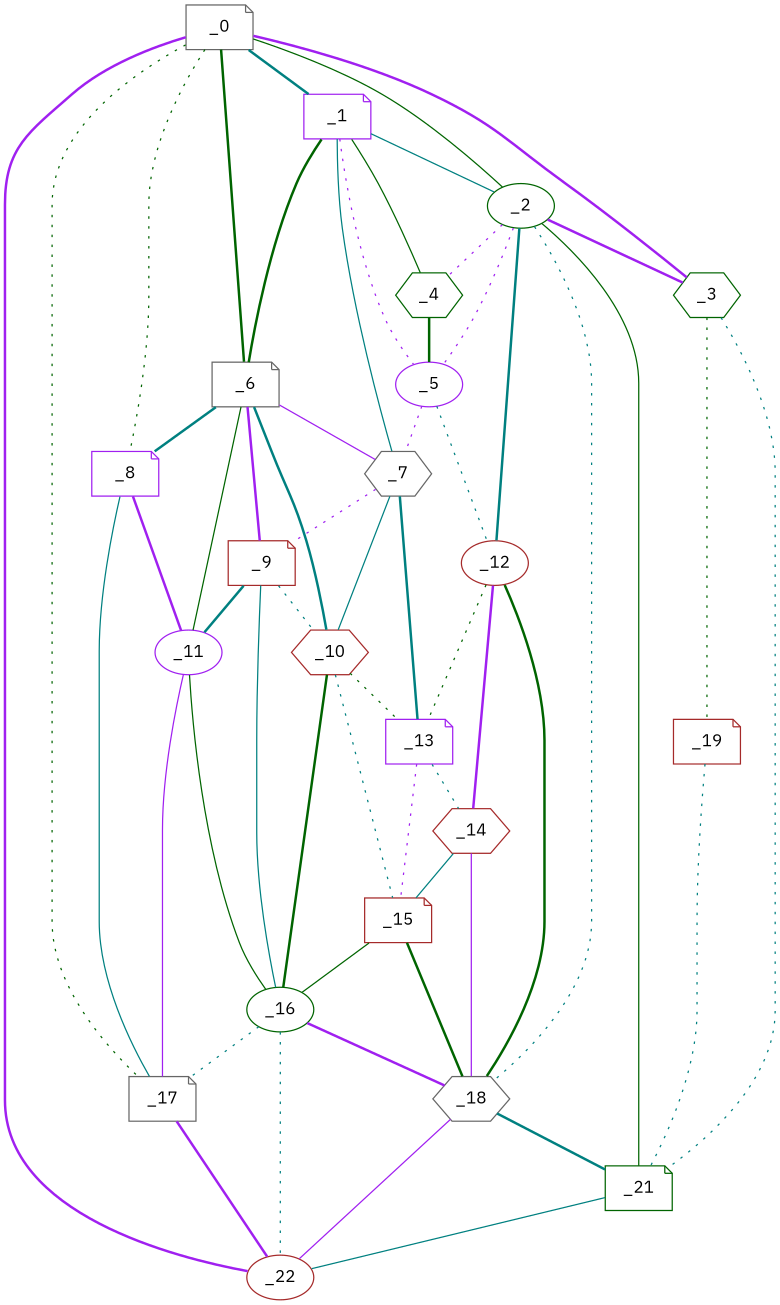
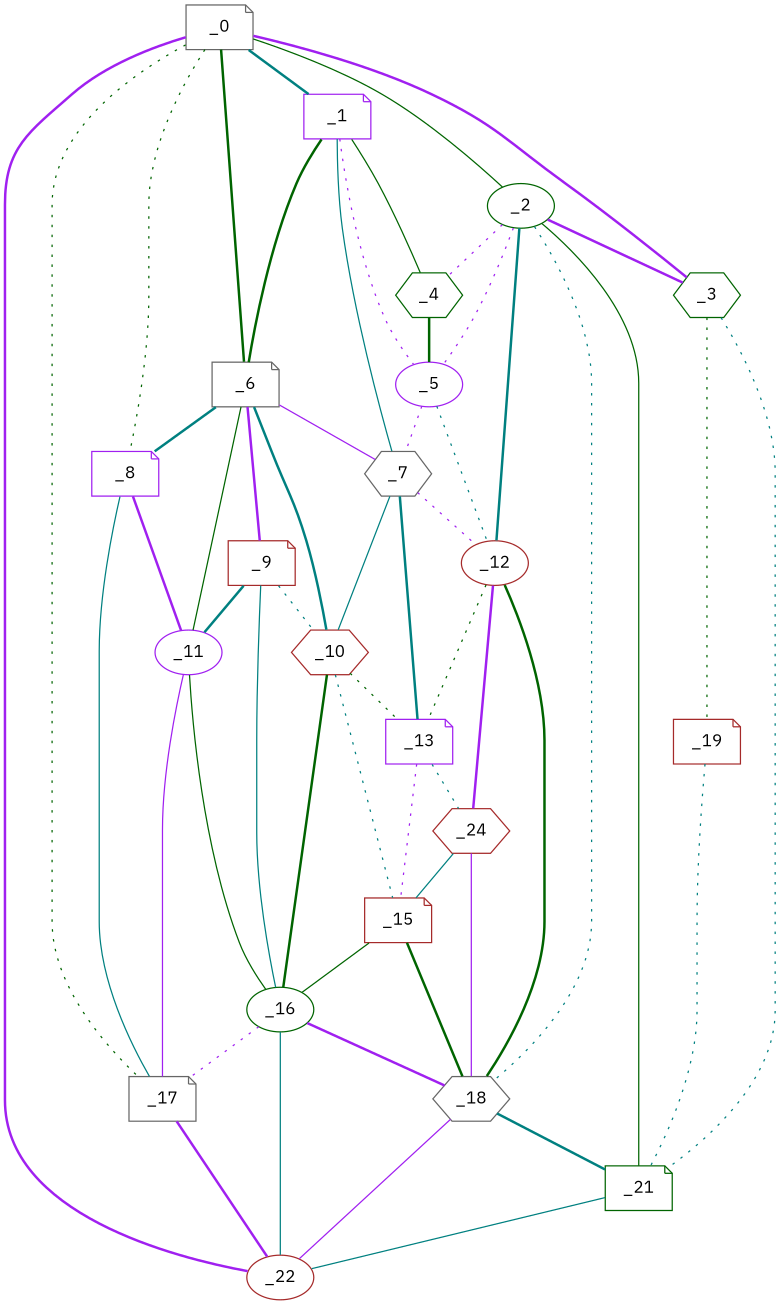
(433, 163) -> none
(335, 515) -> (447, 519)
(471, 831) -> (471, 831)
(225, 1052) -> (225, 1052)
(280, 1143) -> (280, 1143)
